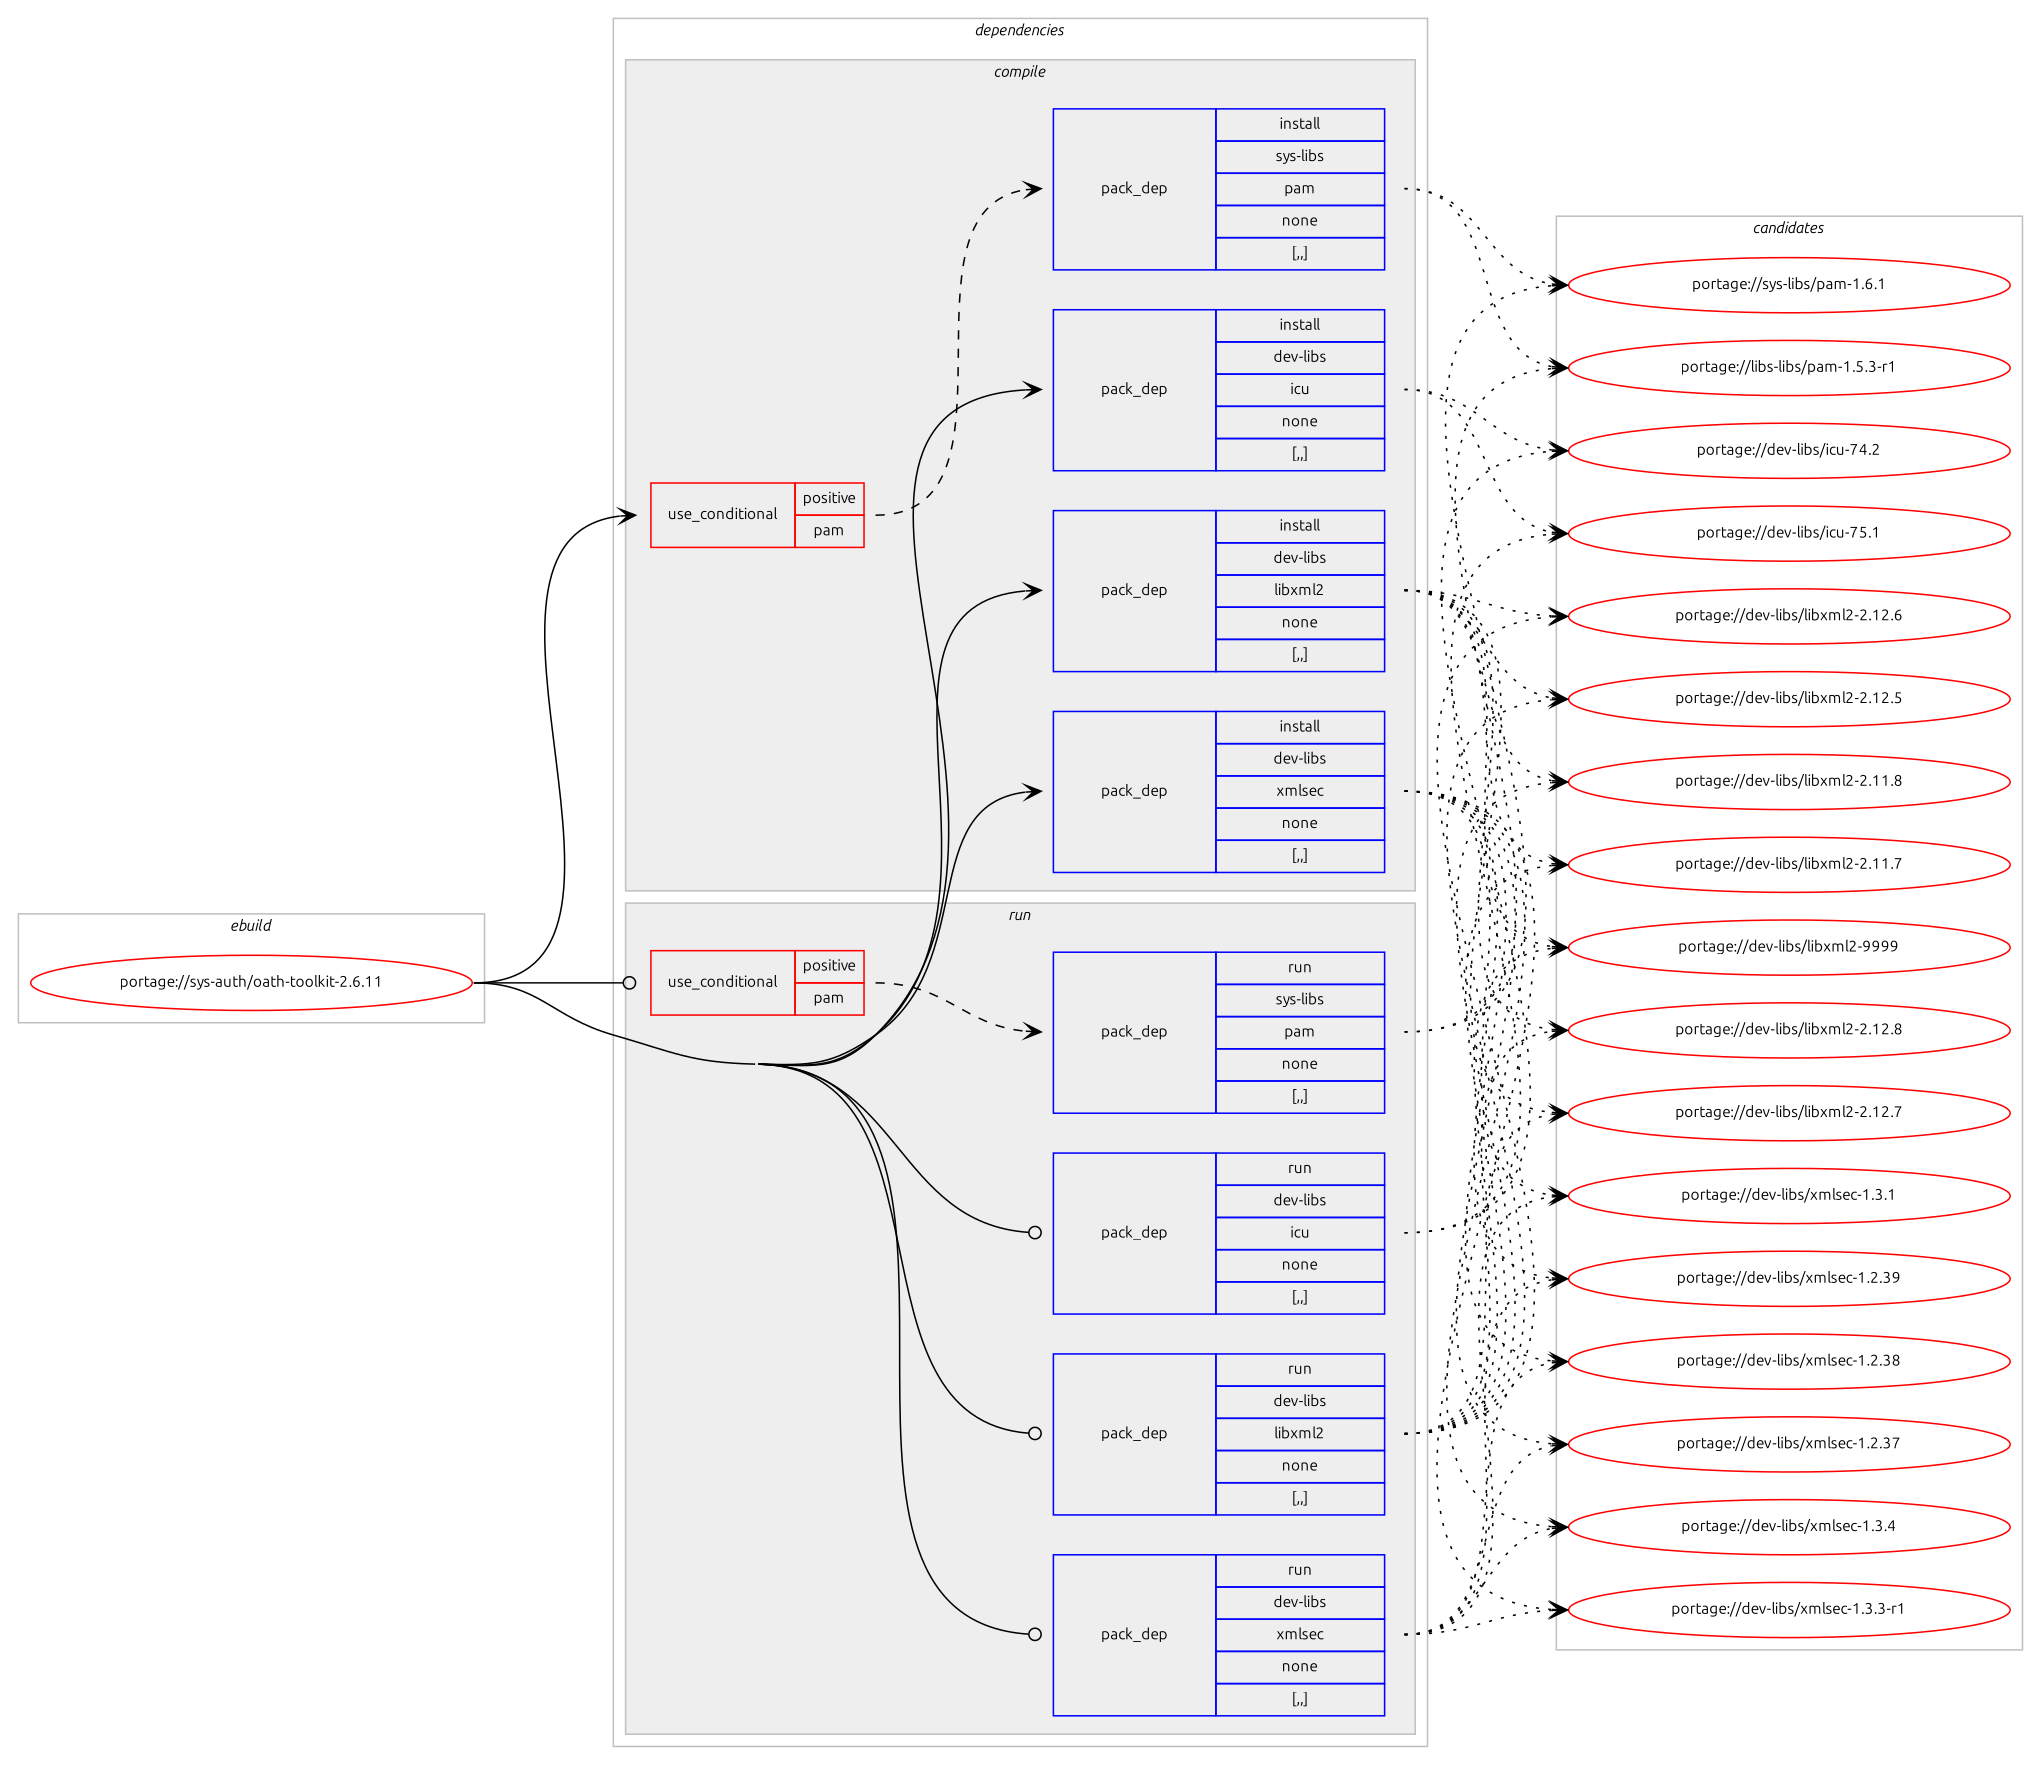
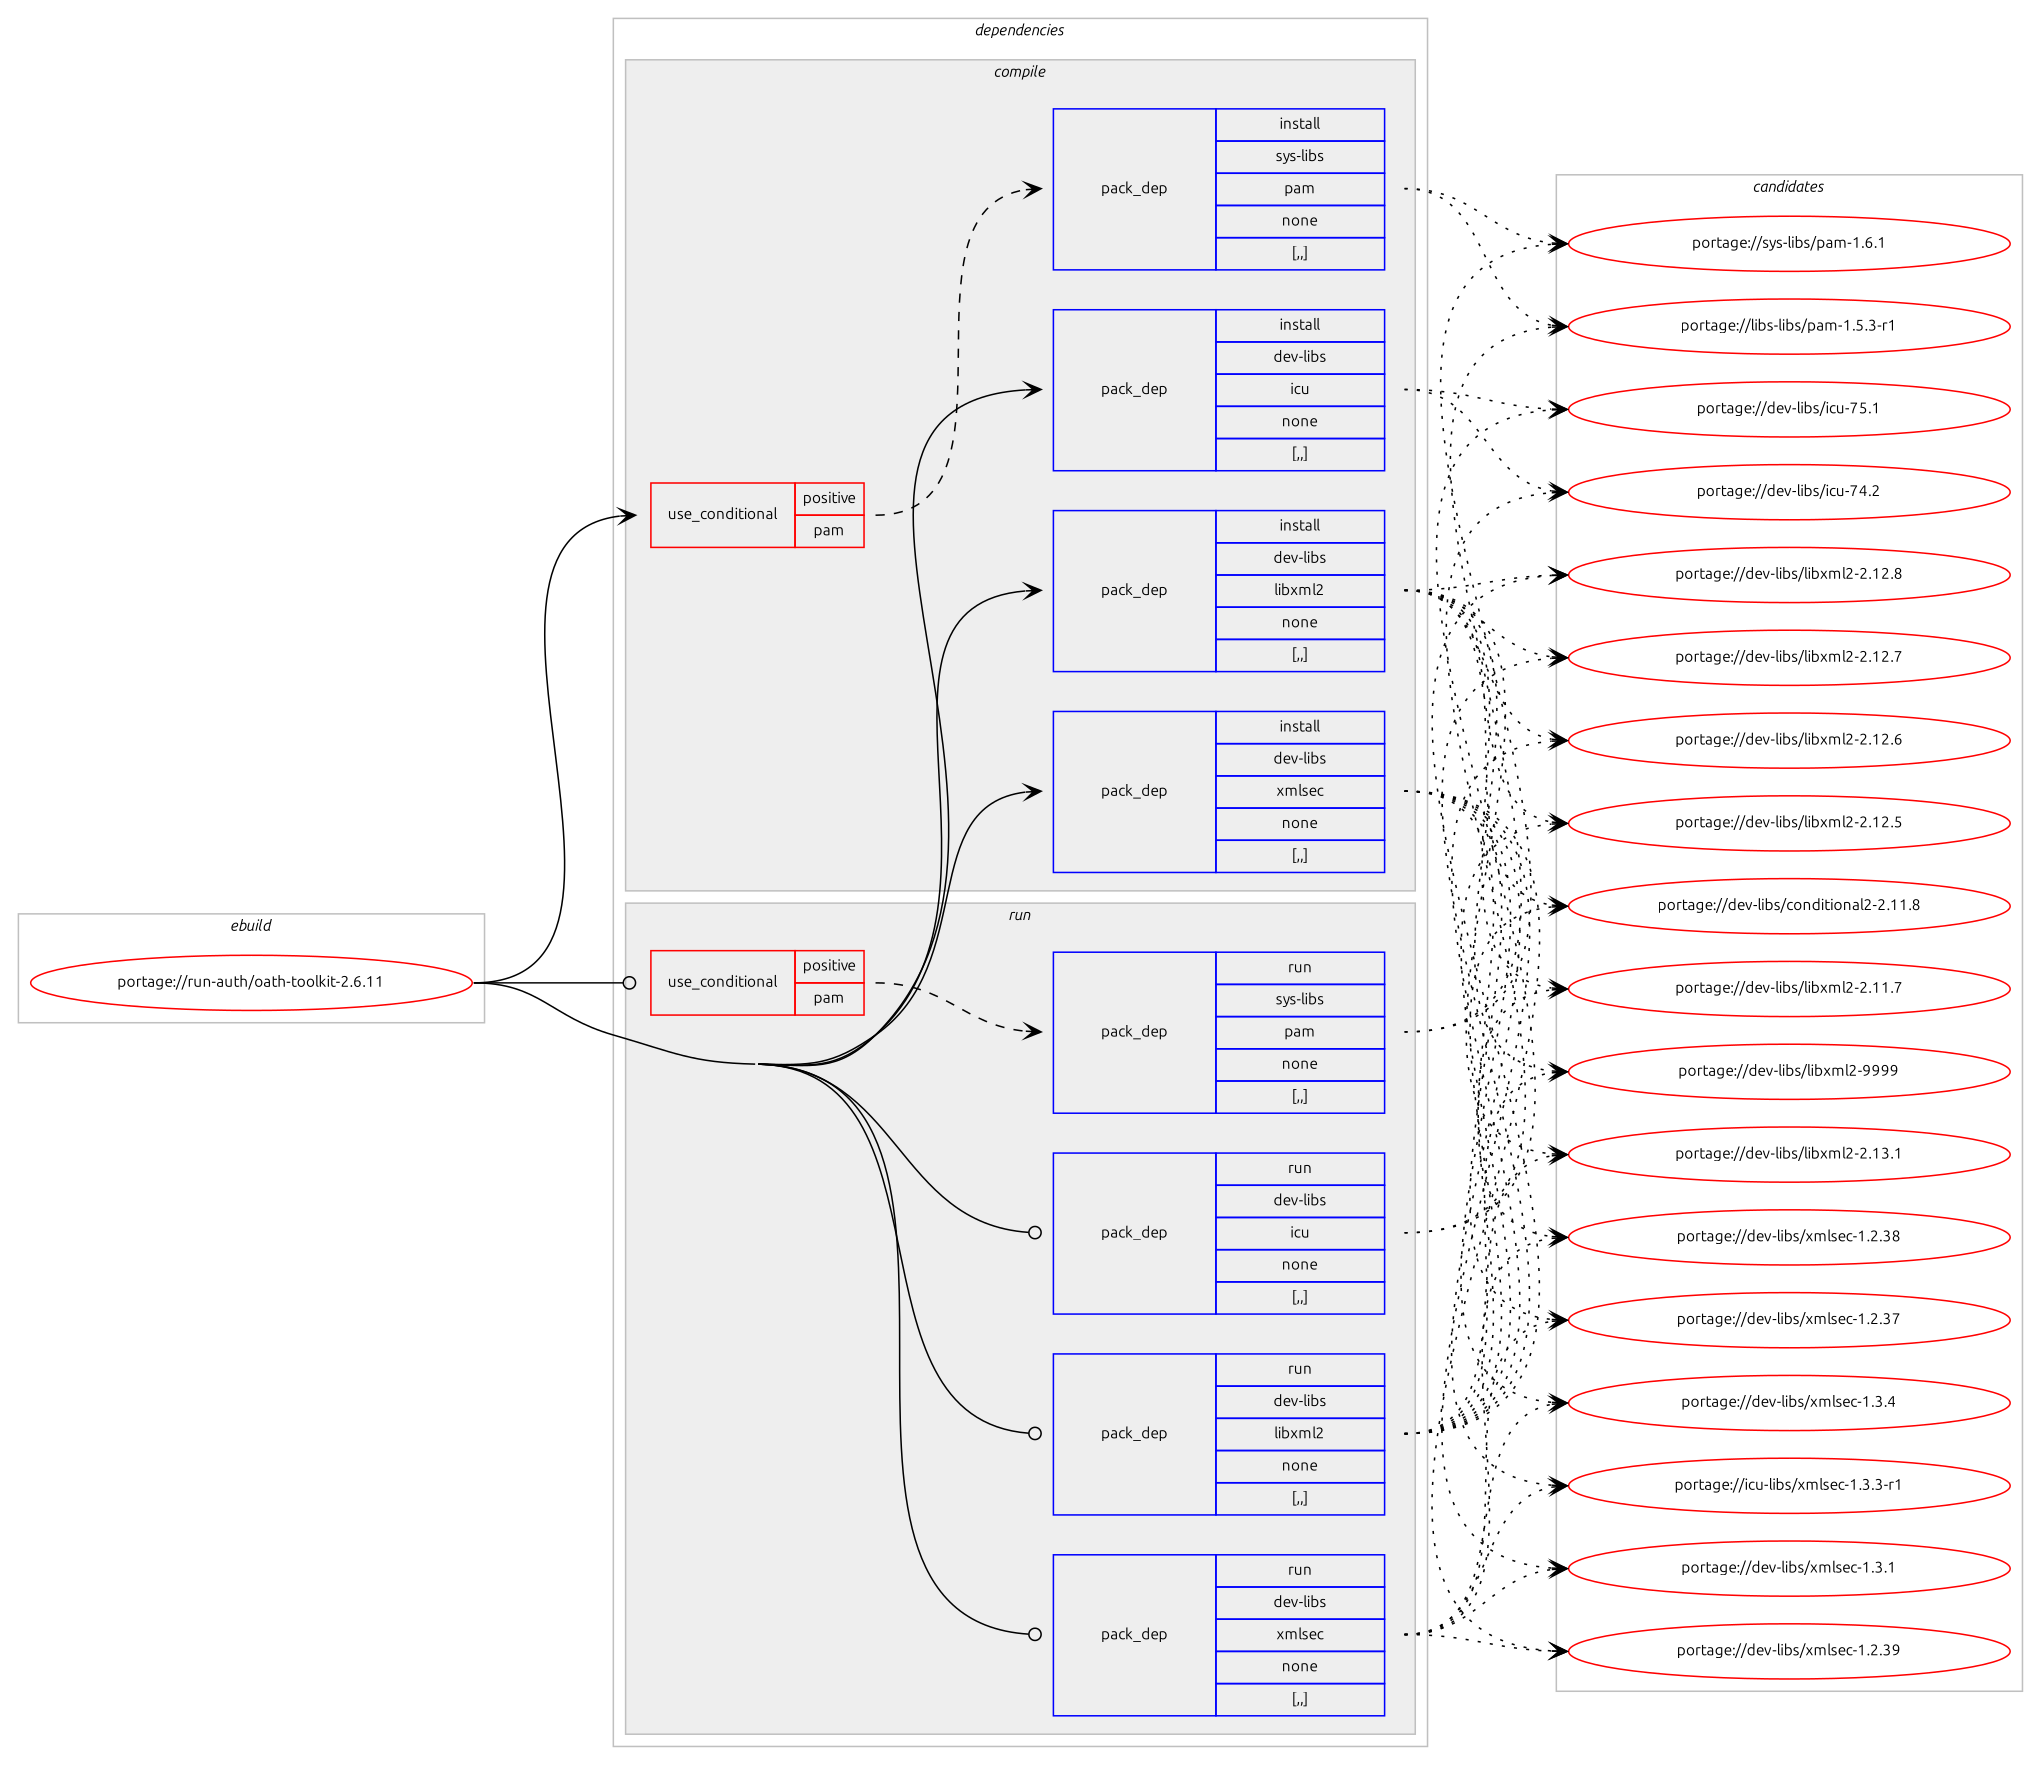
(1789, 782) -> (1789, 906)
(251, 983) -> (251, 983)
none -> (1789, 1155)
(1789, 1610) -> (1789, 1486)
